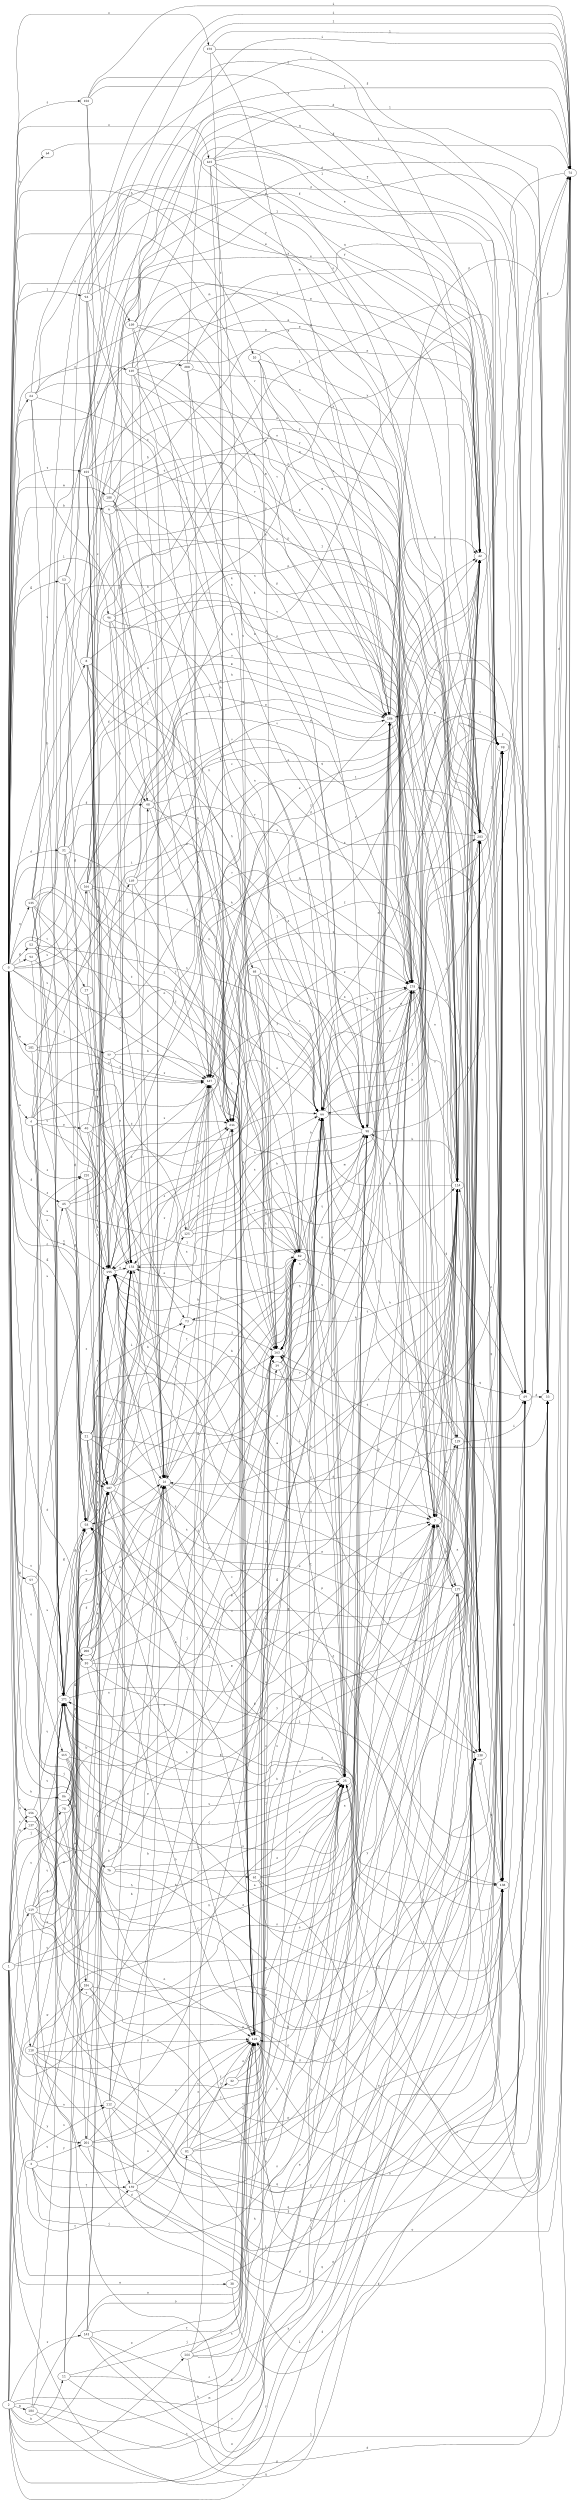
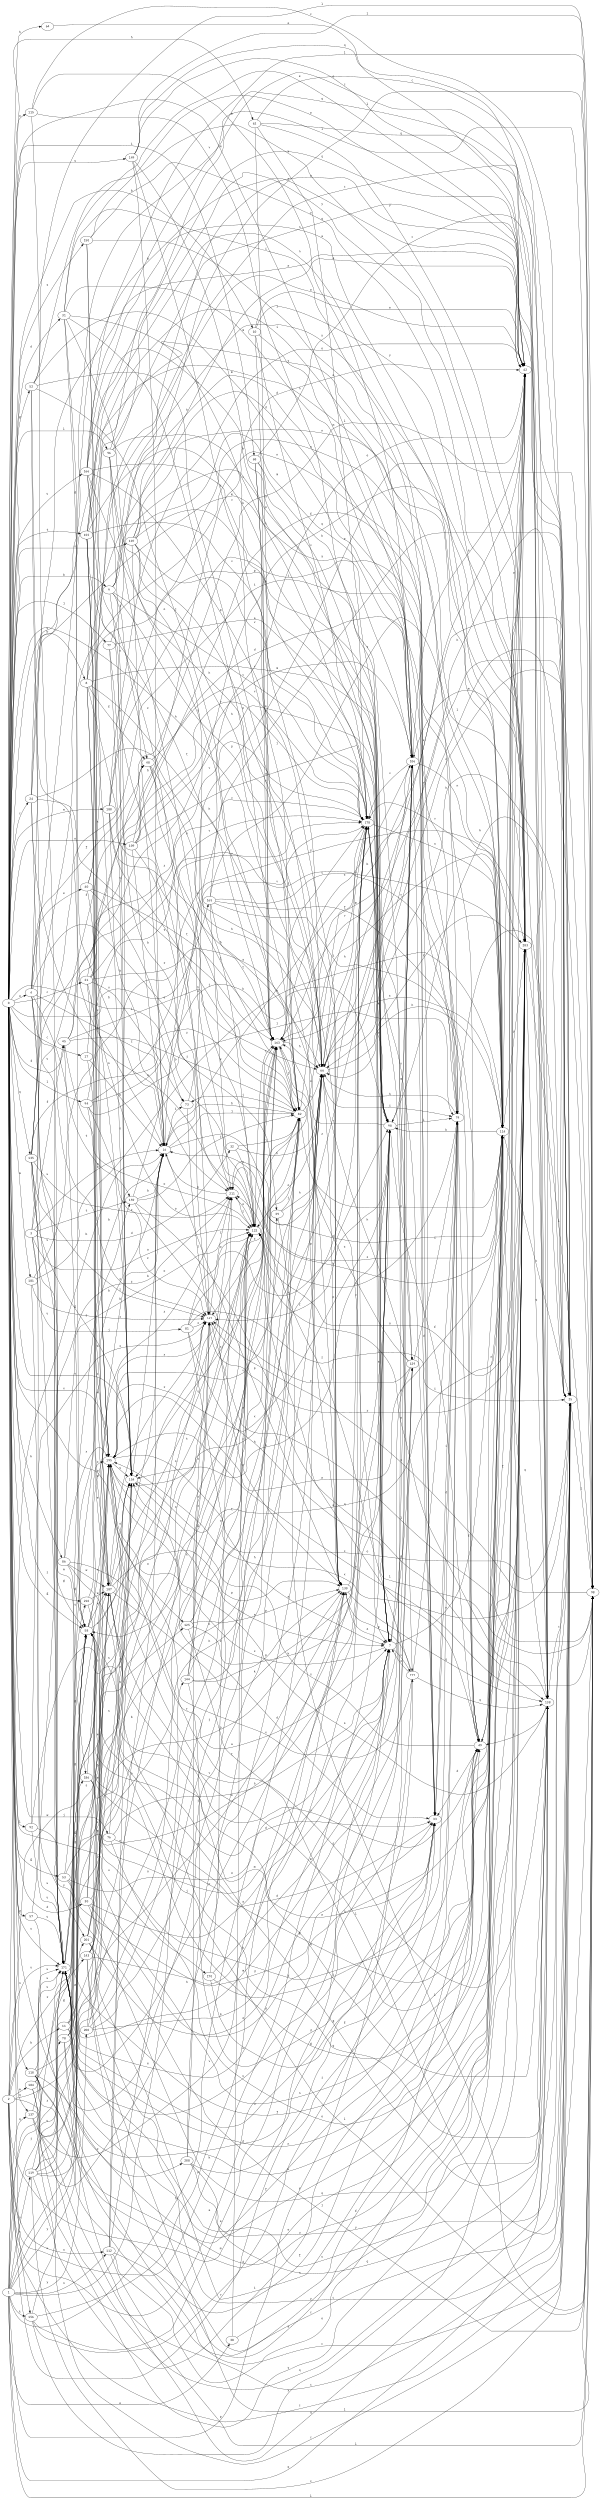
(254, 1060) -> (306, 1161)
(79, 1919) -> (54, 1039)
(481, 1976) -> (198, 1830)
